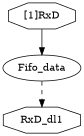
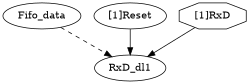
none -> (130, 16)
(42, 38) -> (174, 40)
(42, 120) -> (130, 68)
